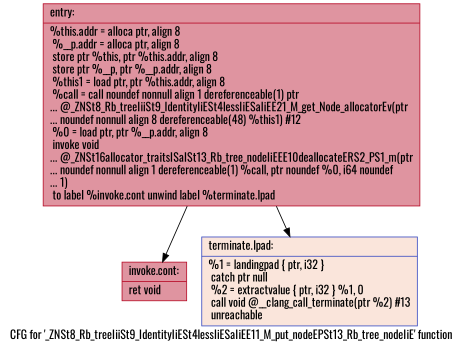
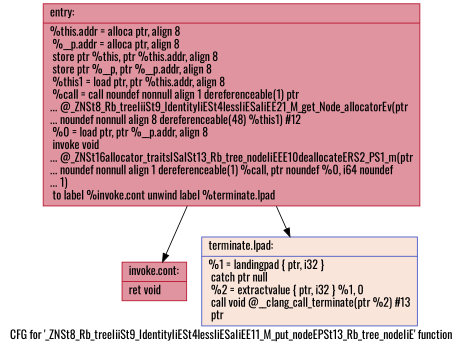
(236, 316) -> (216, 316)
